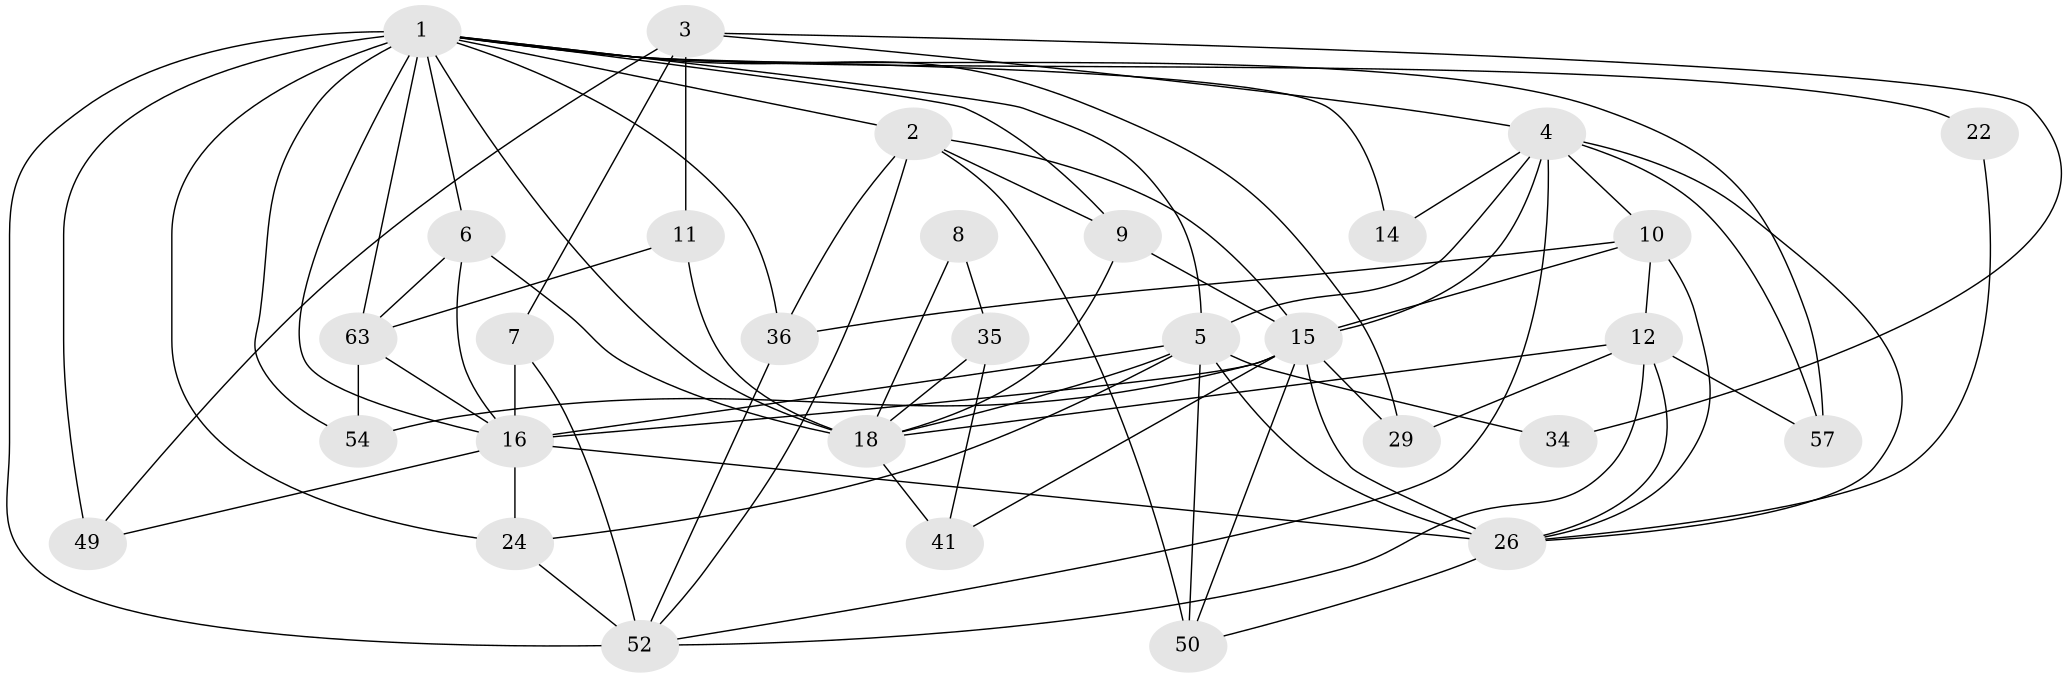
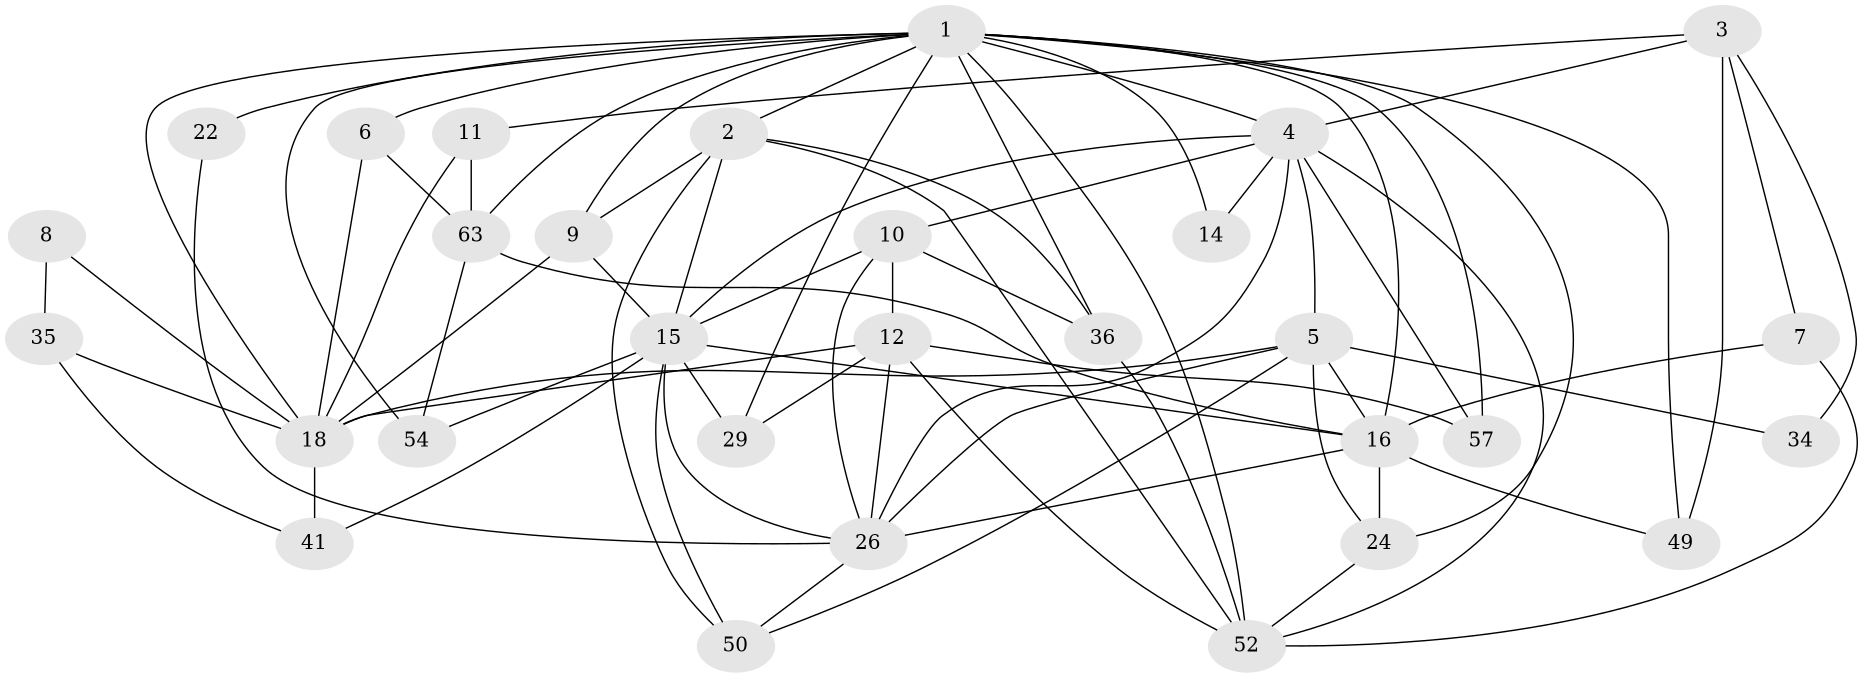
(952, 96) -> (1141, 85)
(459, 345) -> none
